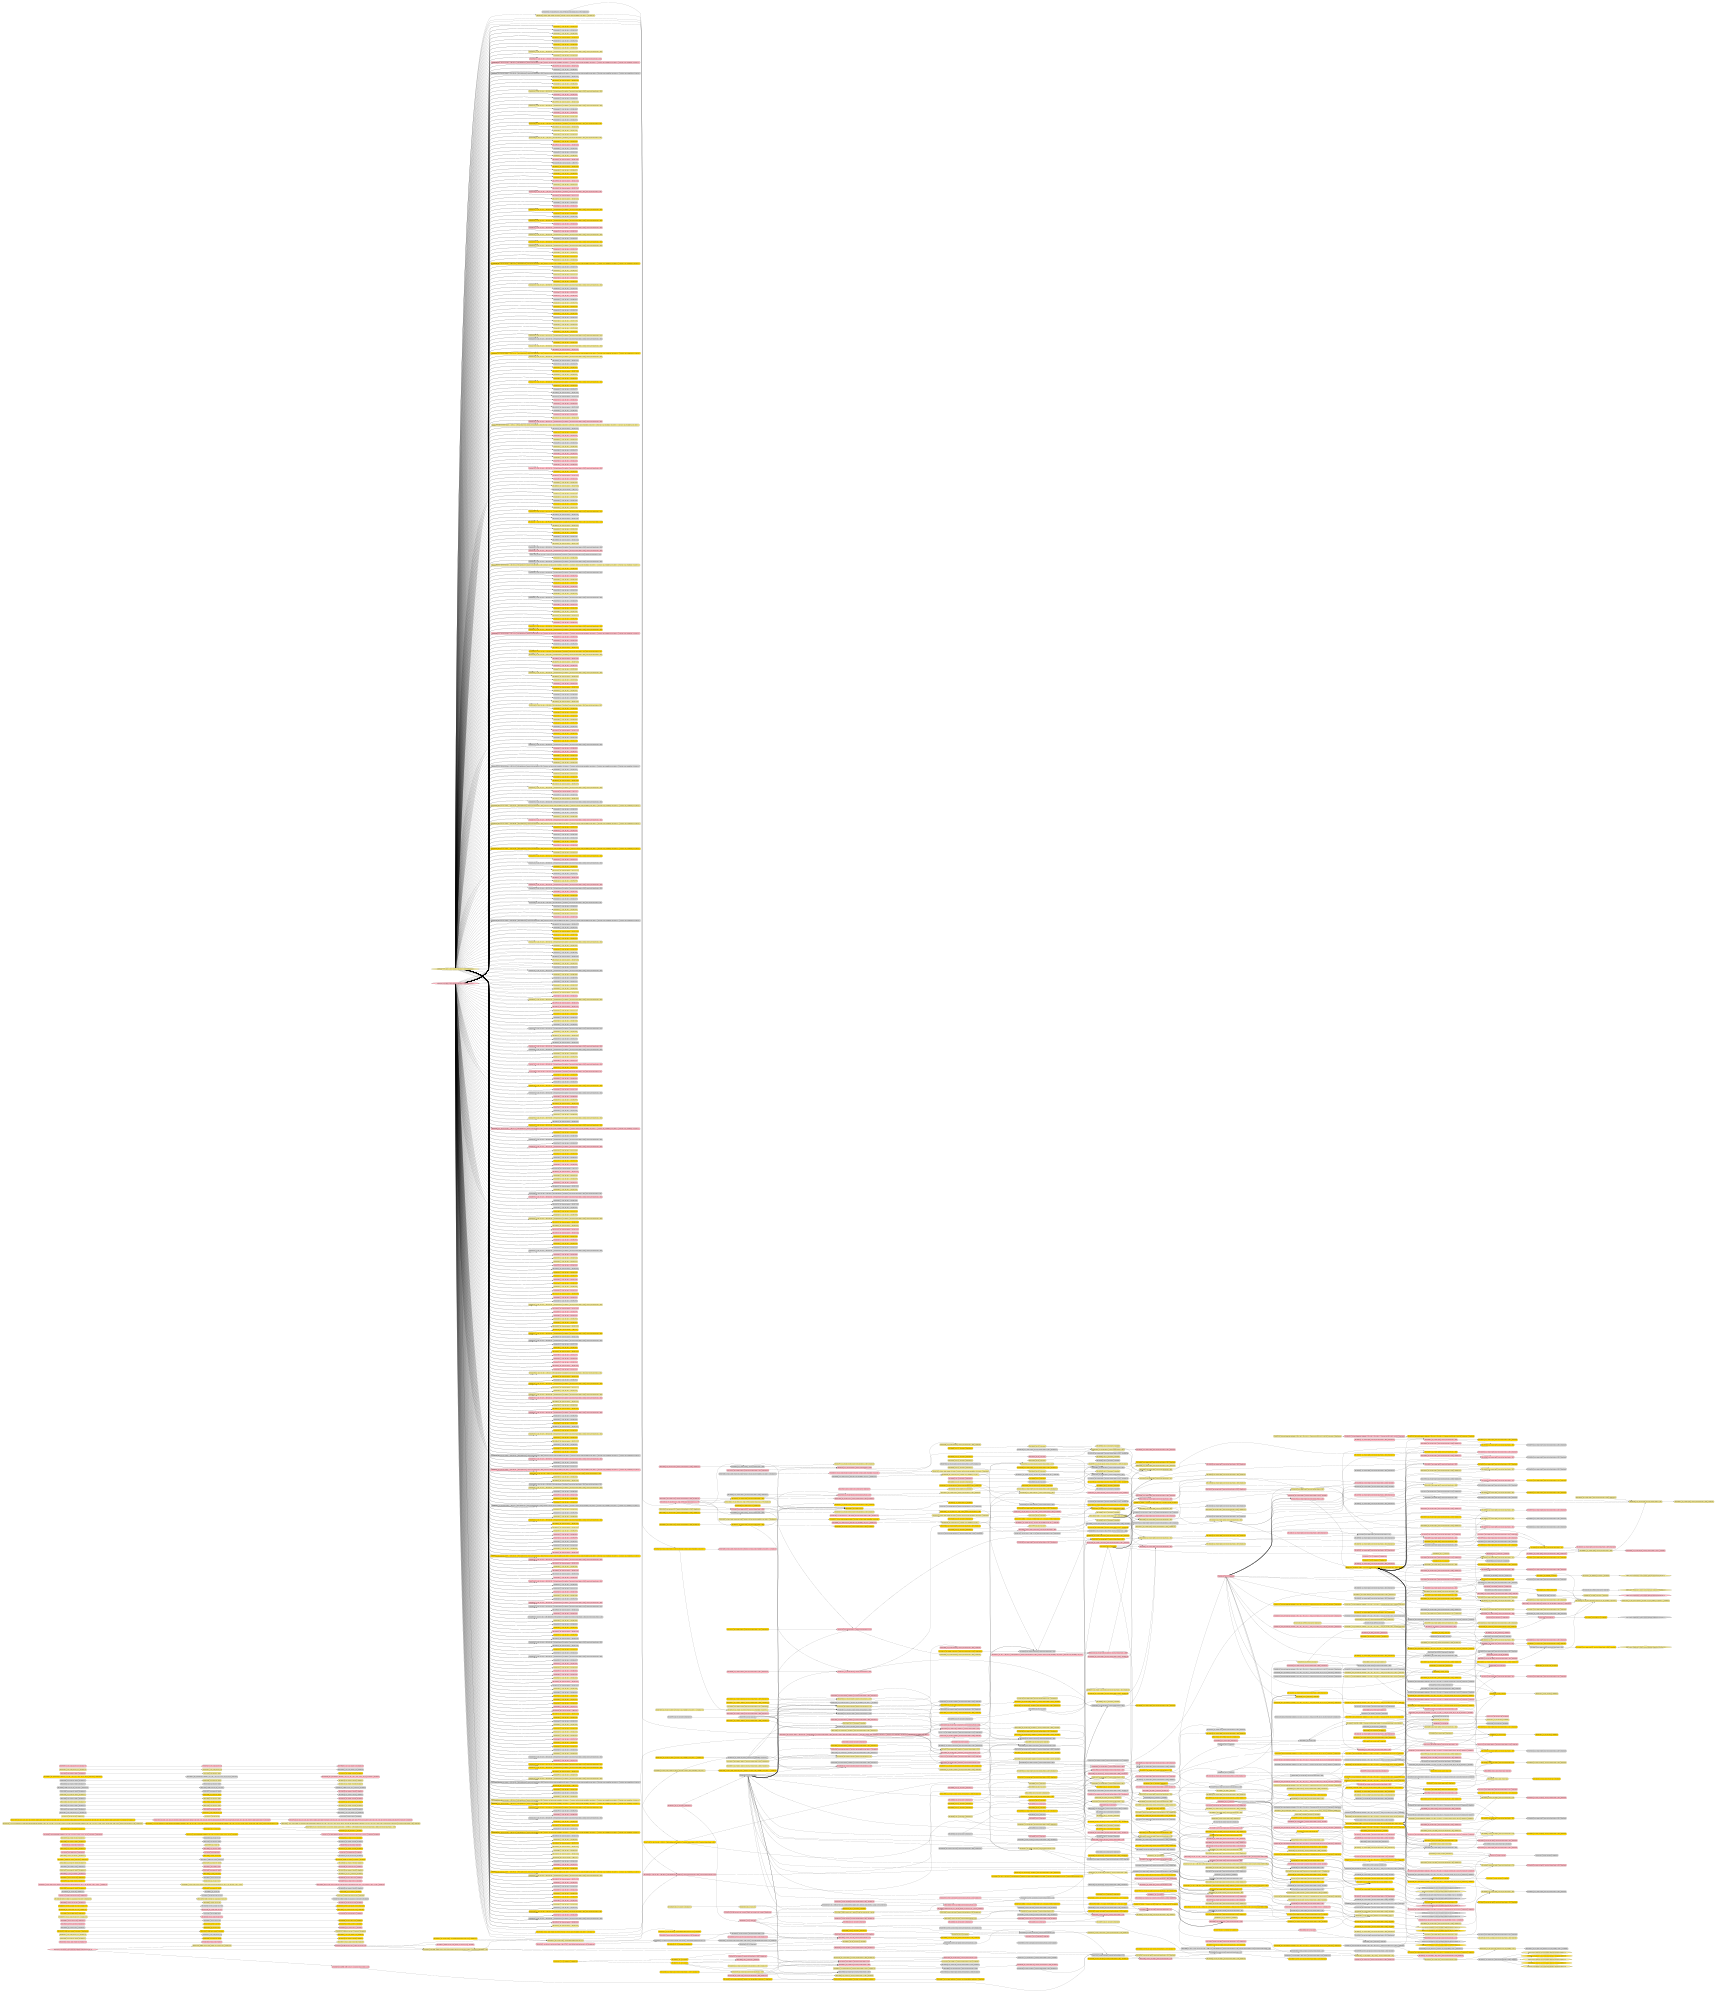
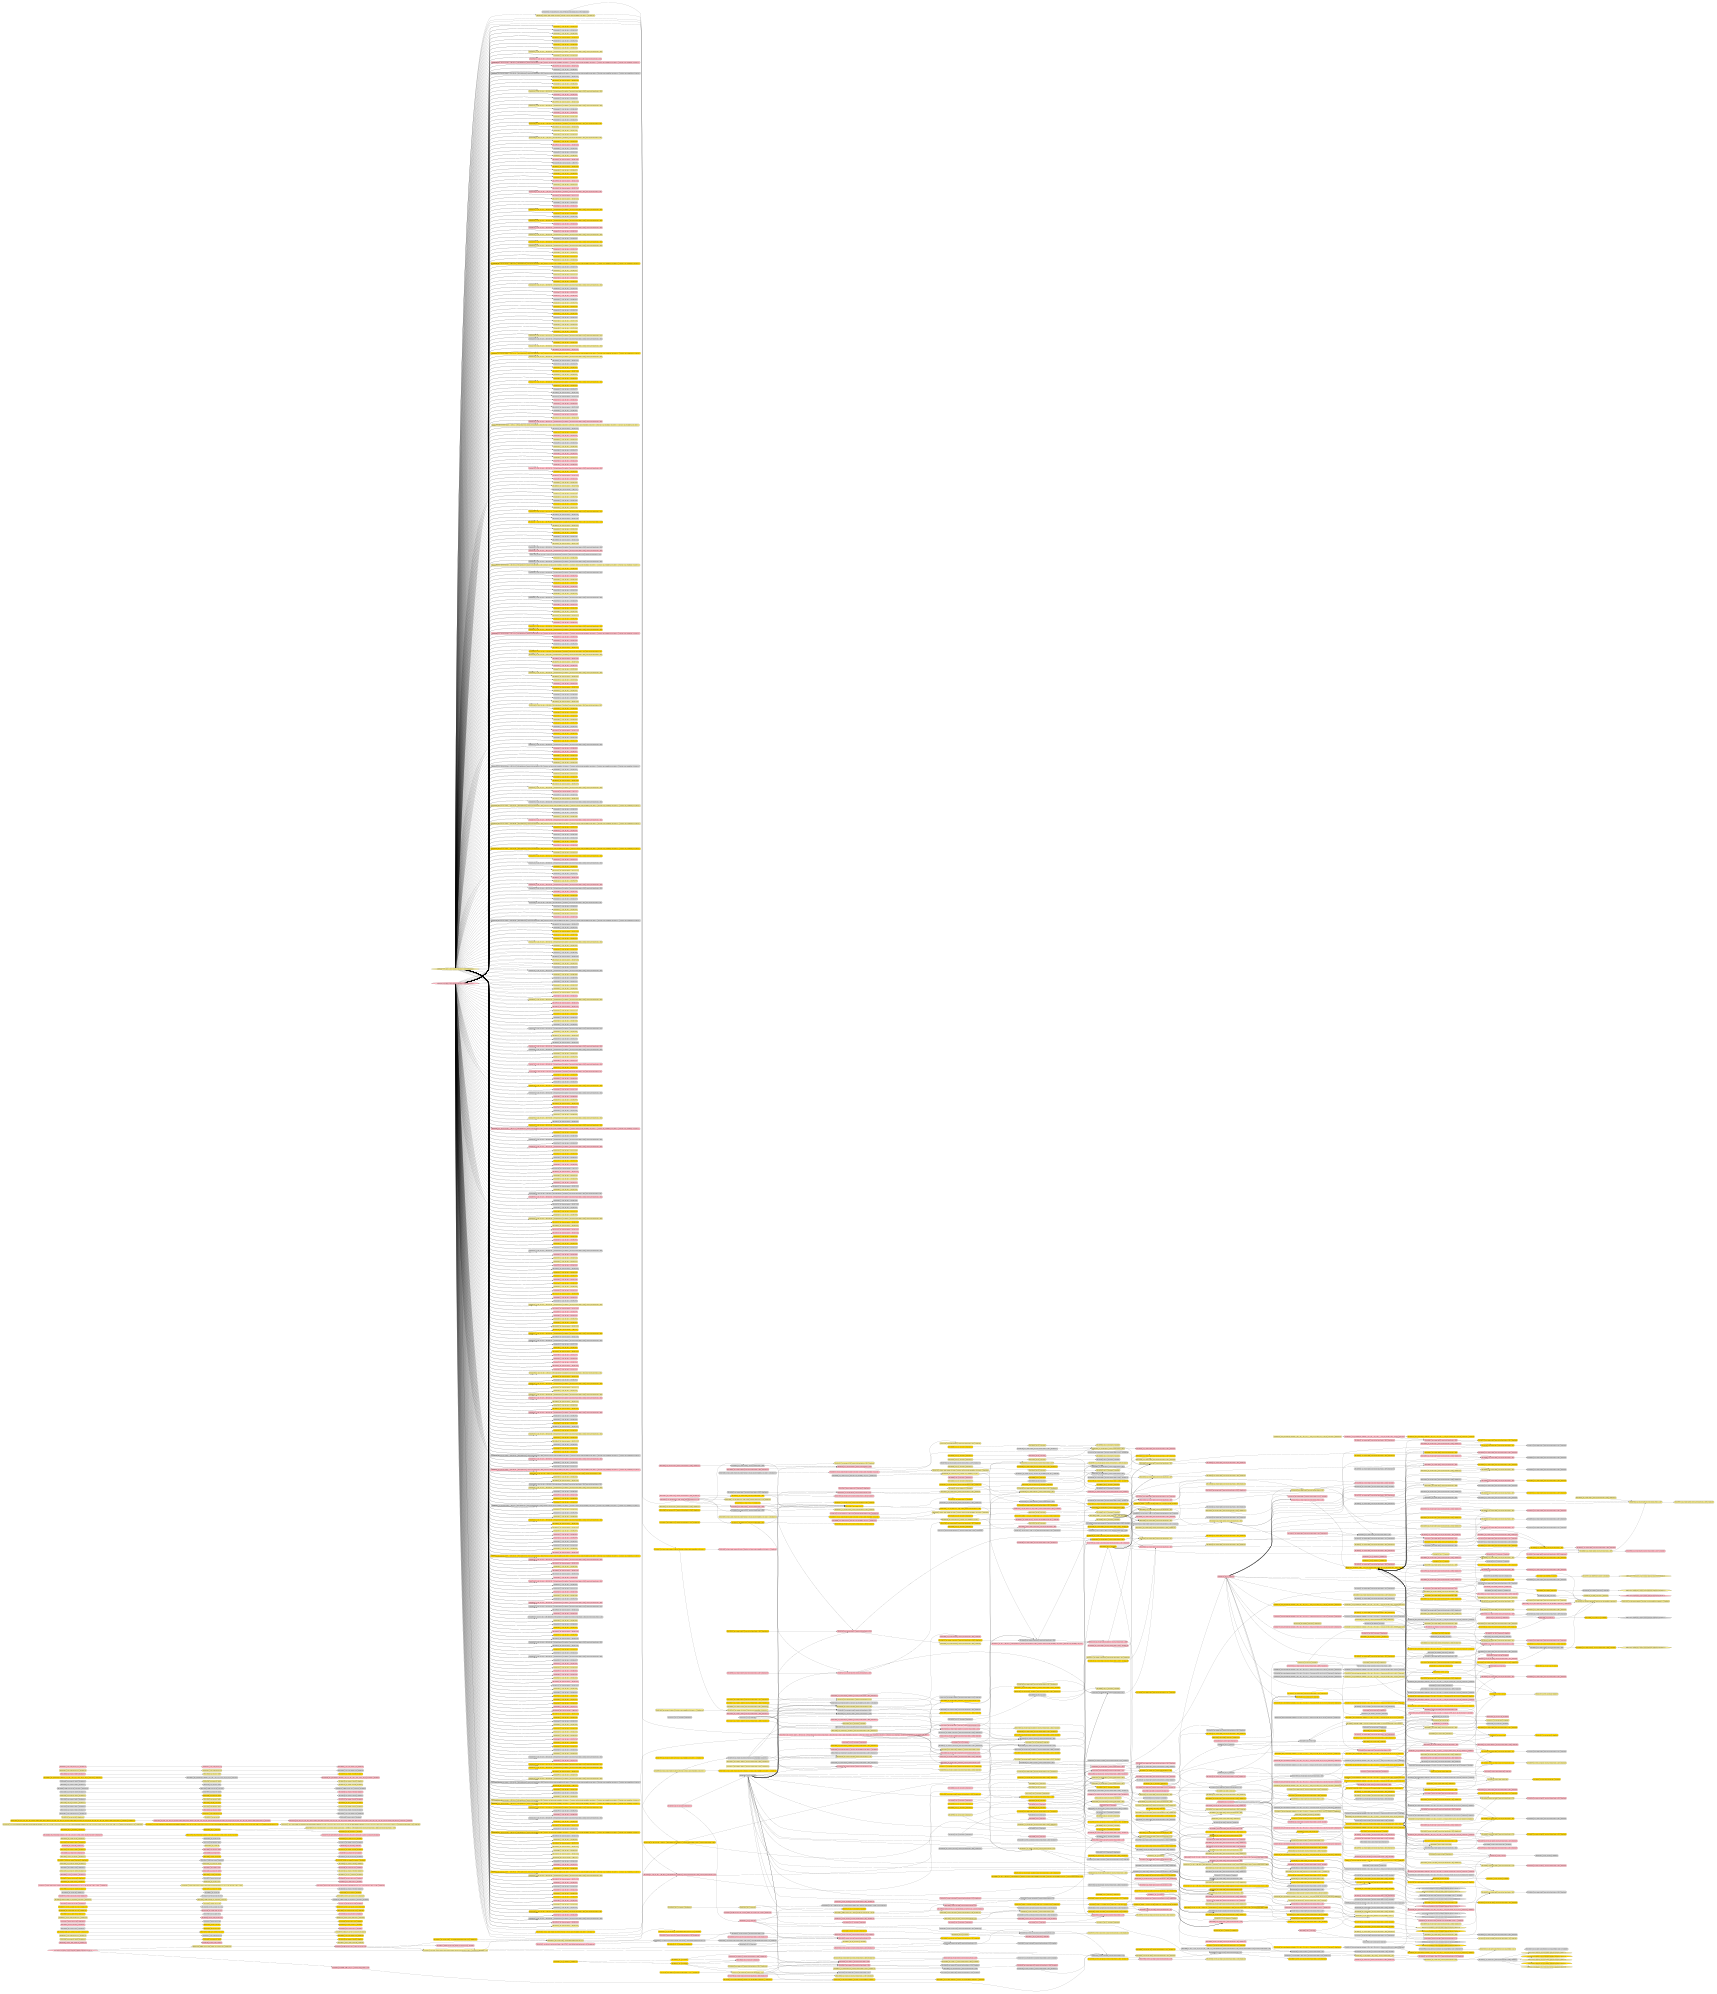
none -> (351, 1918)
